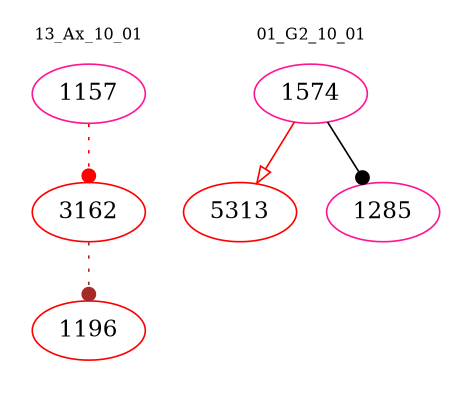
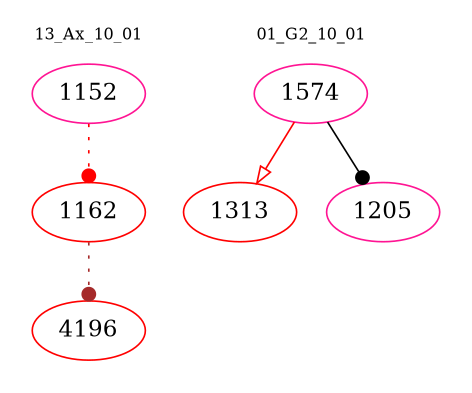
(89, 94) -> (89, 94)
(89, 212) -> (89, 212)
(240, 212) -> (240, 212)
(383, 212) -> (383, 212)
(89, 331) -> (89, 331)
